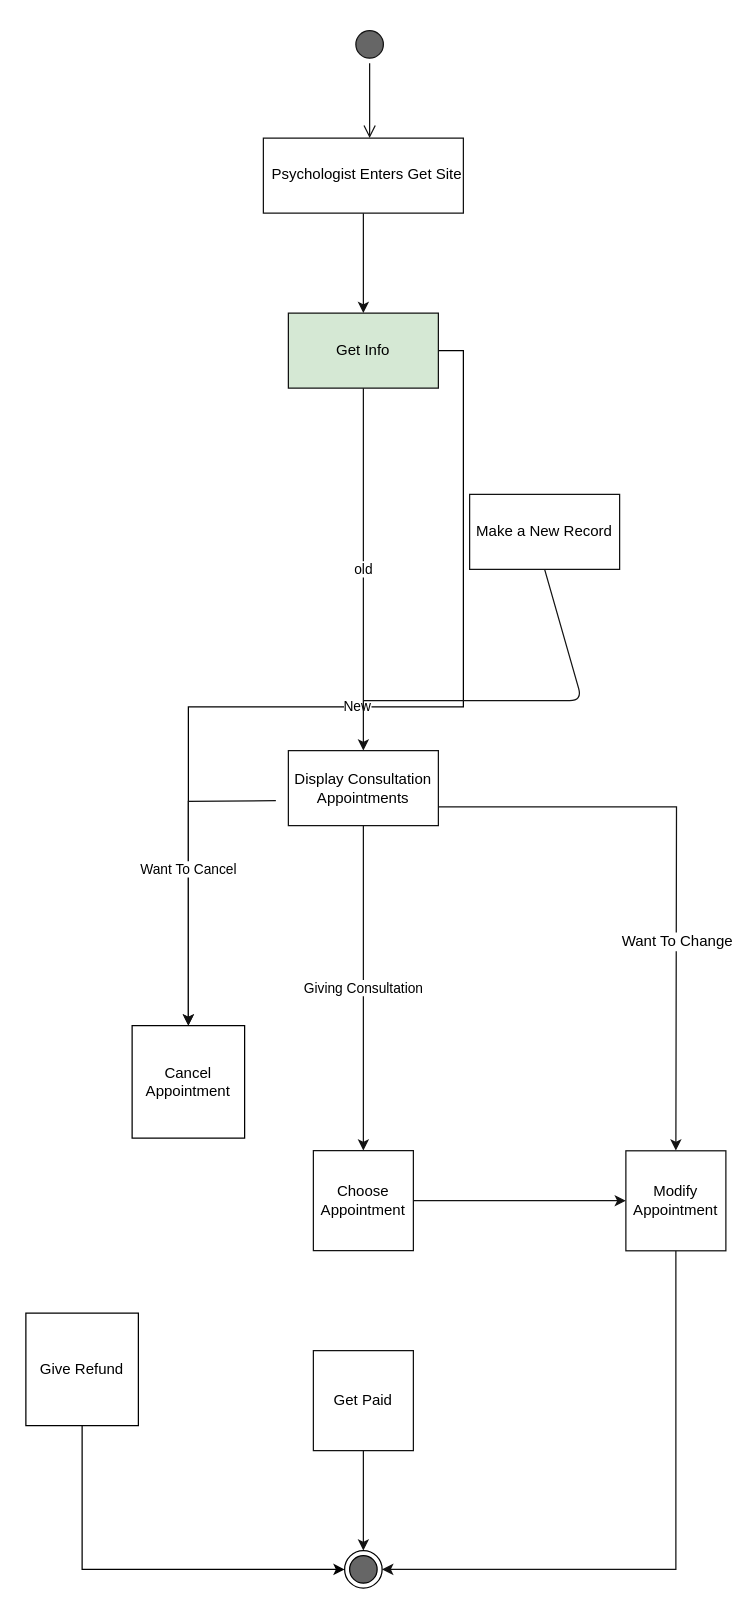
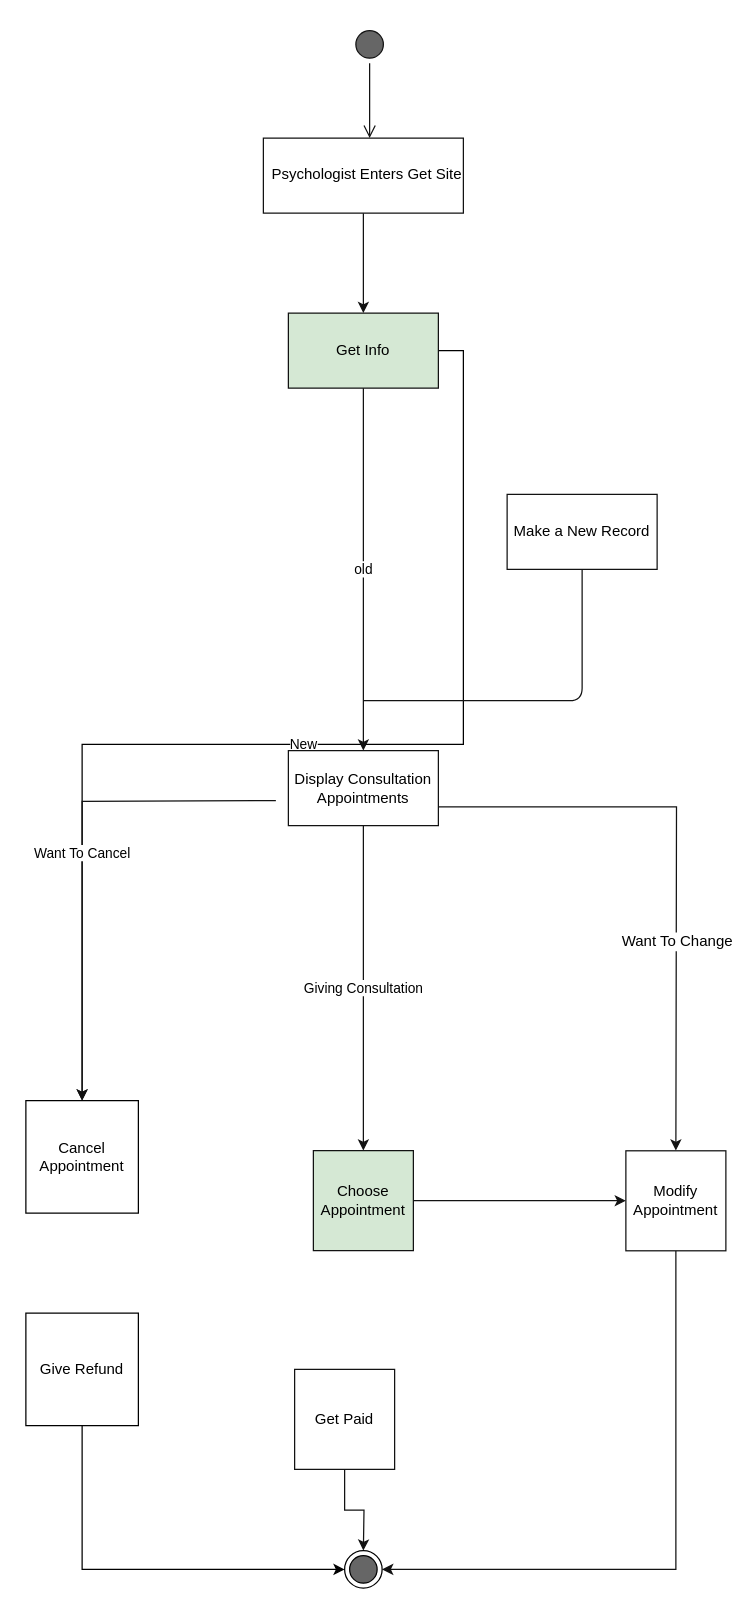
(544, 532) -> (582, 532)
(188, 1082) -> (82, 1157)
(363, 1201) -> (363, 1201)
(363, 1401) -> (344, 1419)
